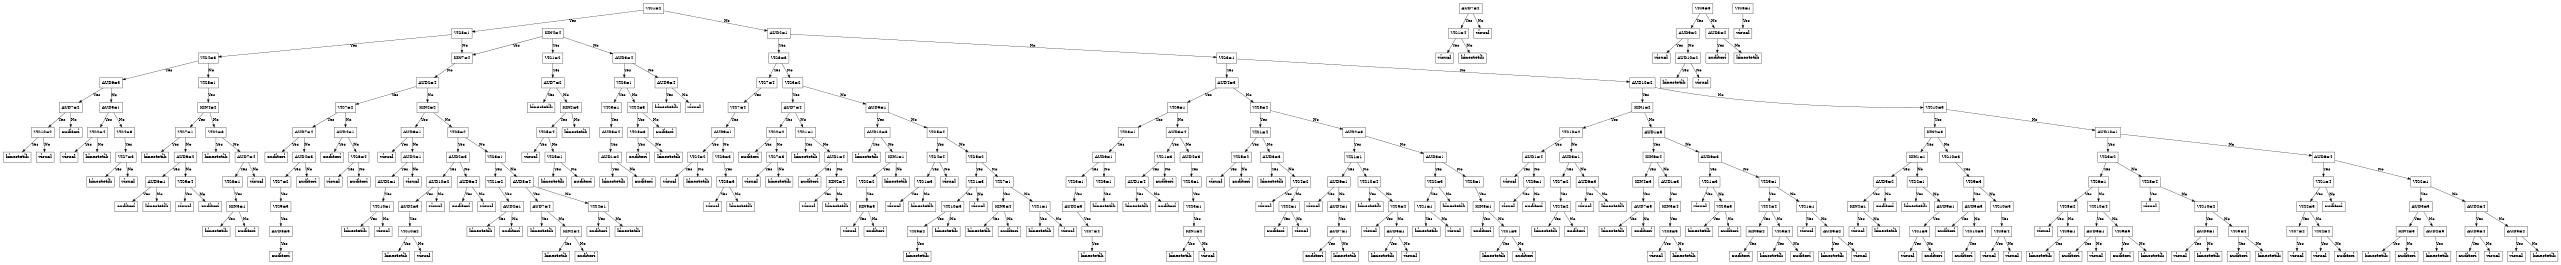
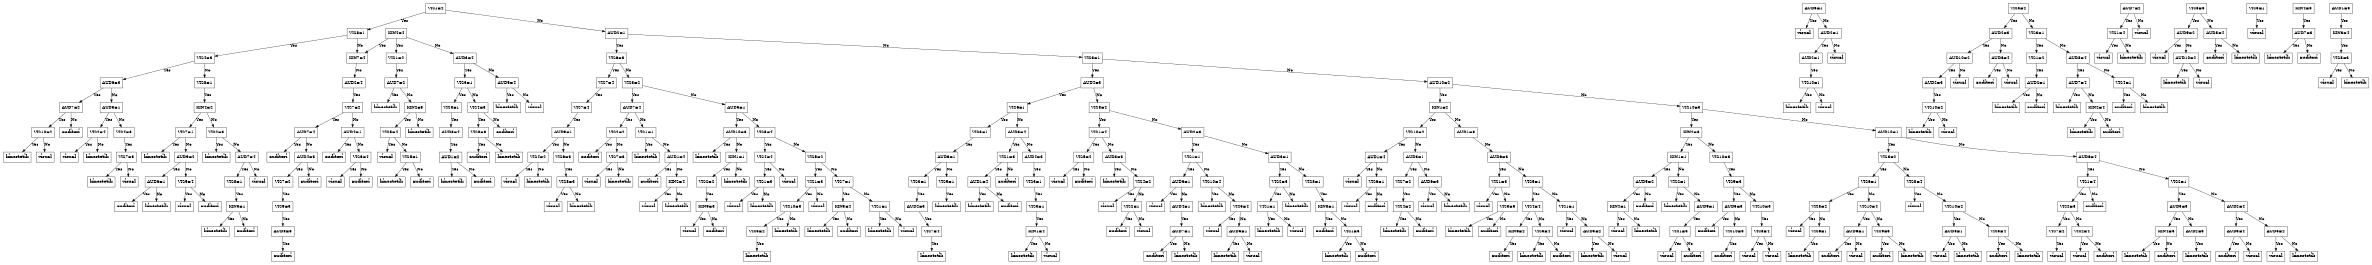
(428, 108) -> none
(1654, 157) -> none
